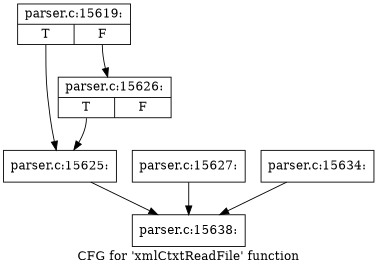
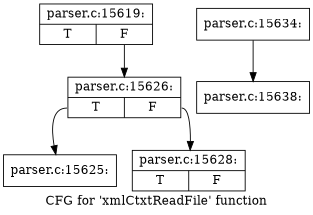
(47, 93) -> none
(189, 166) -> none
none -> (189, 171)
(120, 196) -> none
